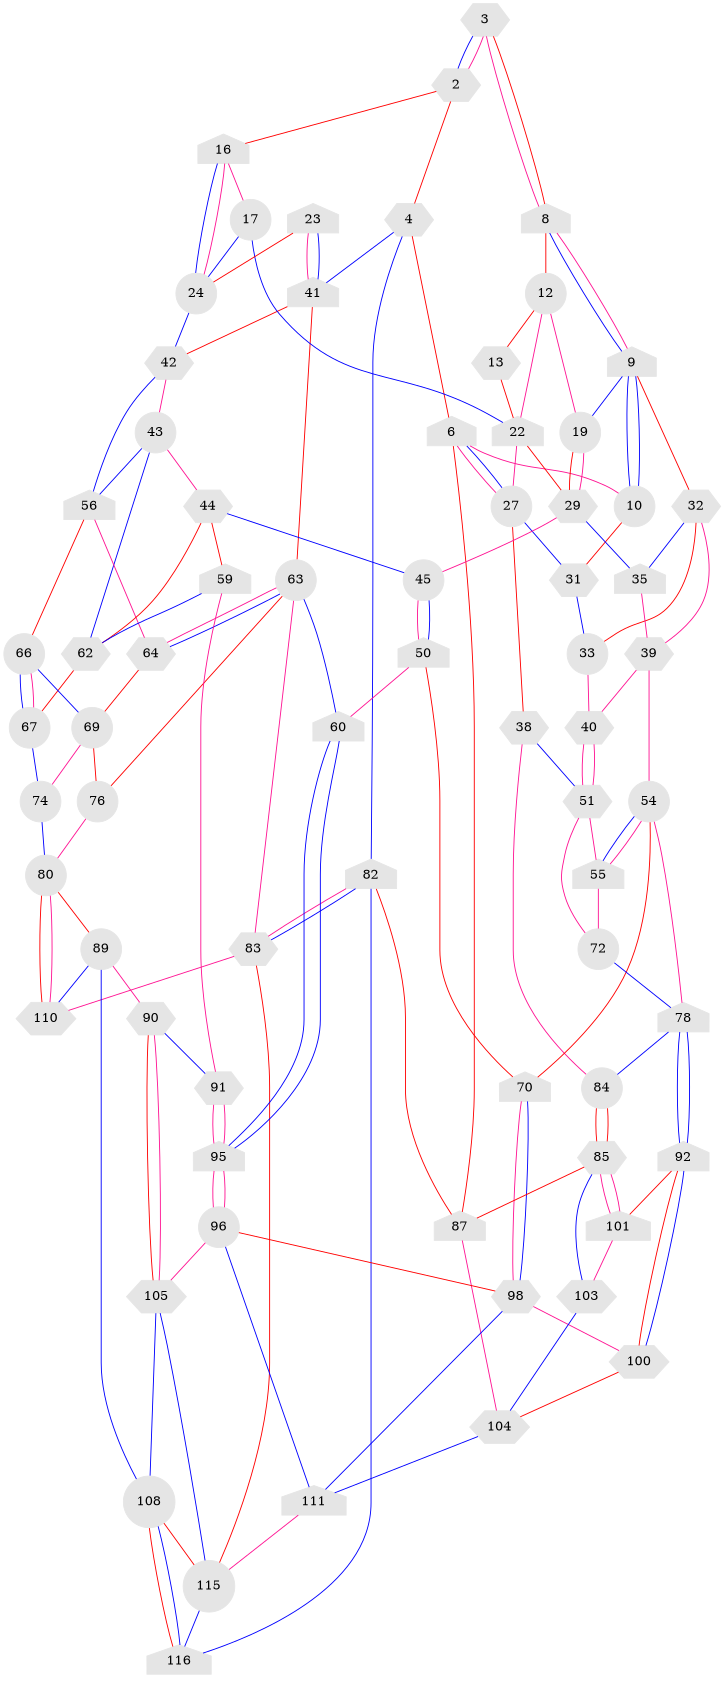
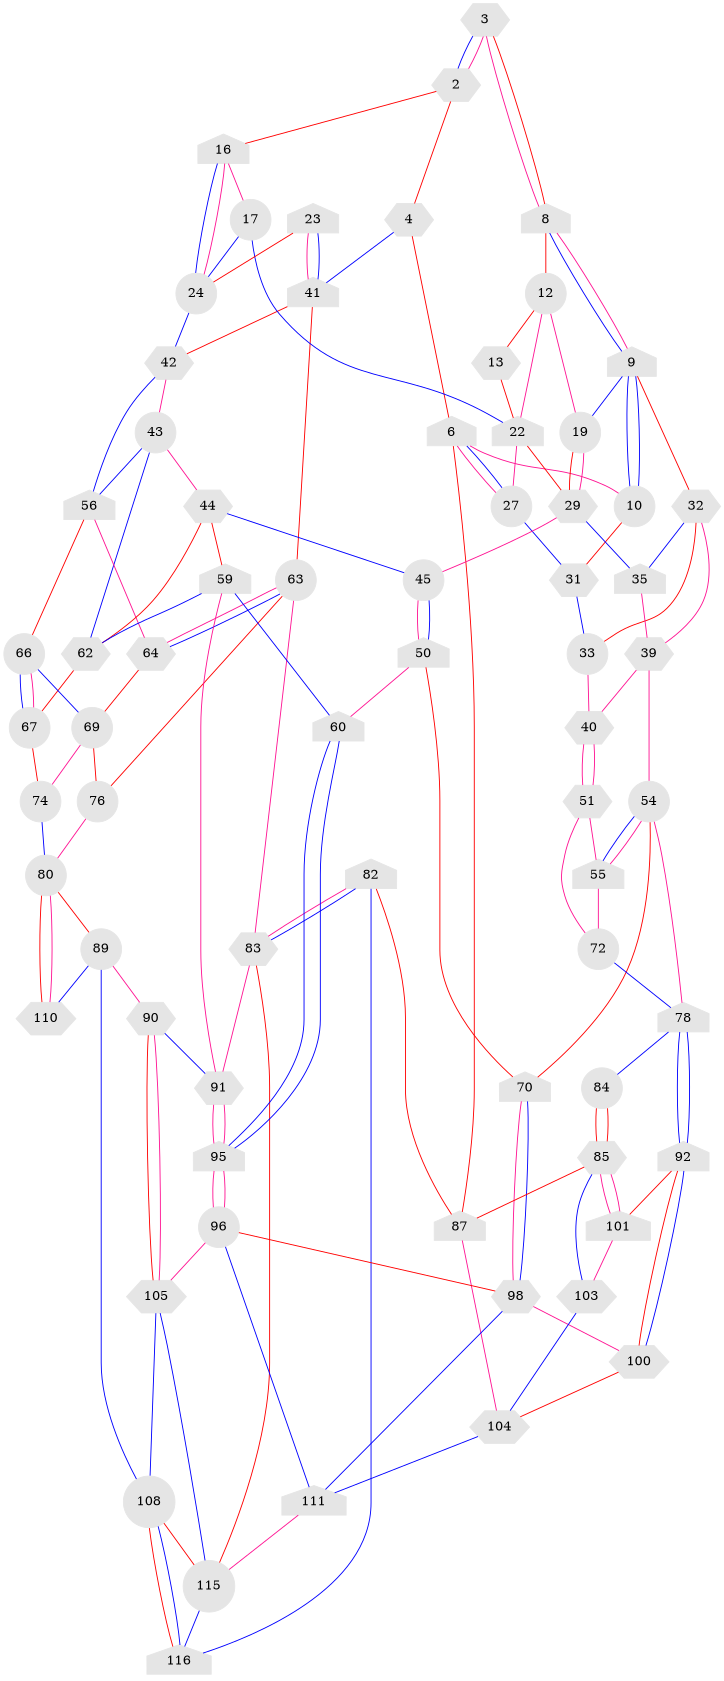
(373, 546) -> none
(323, 655) -> (280, 651)
(524, 728) -> none
(35, 765) -> (35, 765)
(151, 983) -> (236, 1019)
